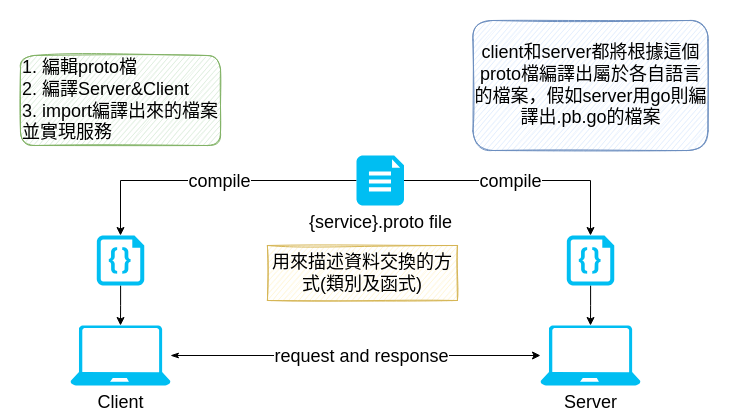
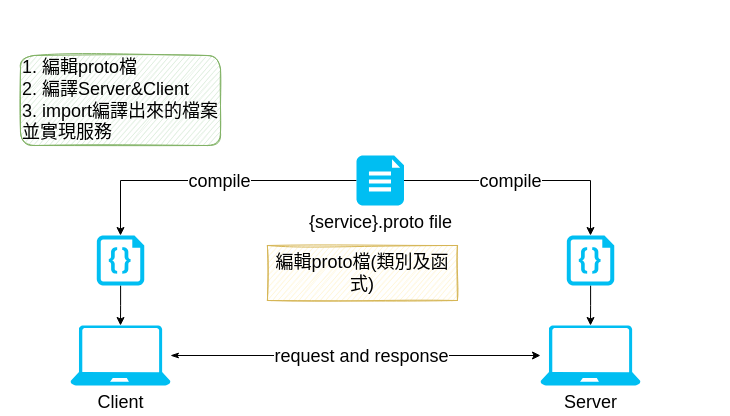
(591, 86) -> none
(363, 274) -> (363, 274)
